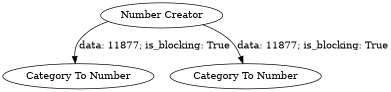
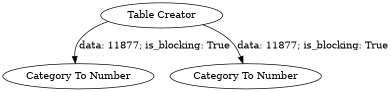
(162, 15) -> (162, 15)
